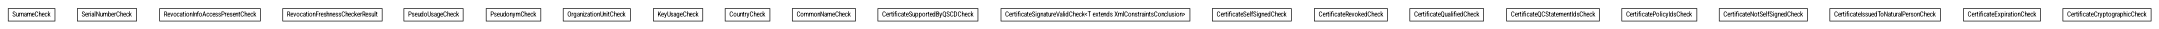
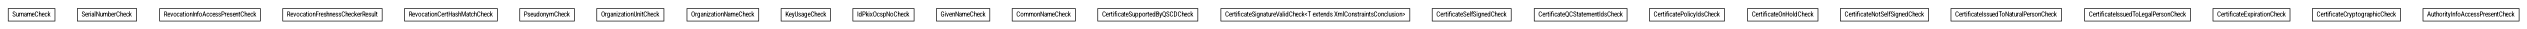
(434, 14) -> none
none -> (451, 14)
none -> (723, 14)
(748, 14) -> none
none -> (883, 14)
none -> (963, 14)
(1351, 14) -> none
(1447, 14) -> none
none -> (1782, 14)
none -> (2137, 14)
none -> (2471, 14)
